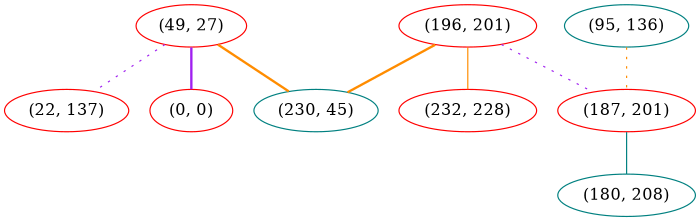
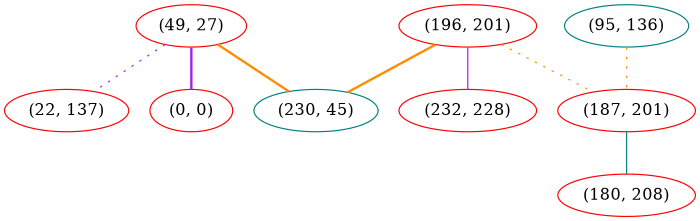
(468, 68) -> (468, 68)
(547, 68) -> (547, 68)
(627, 195) -> (627, 195)
